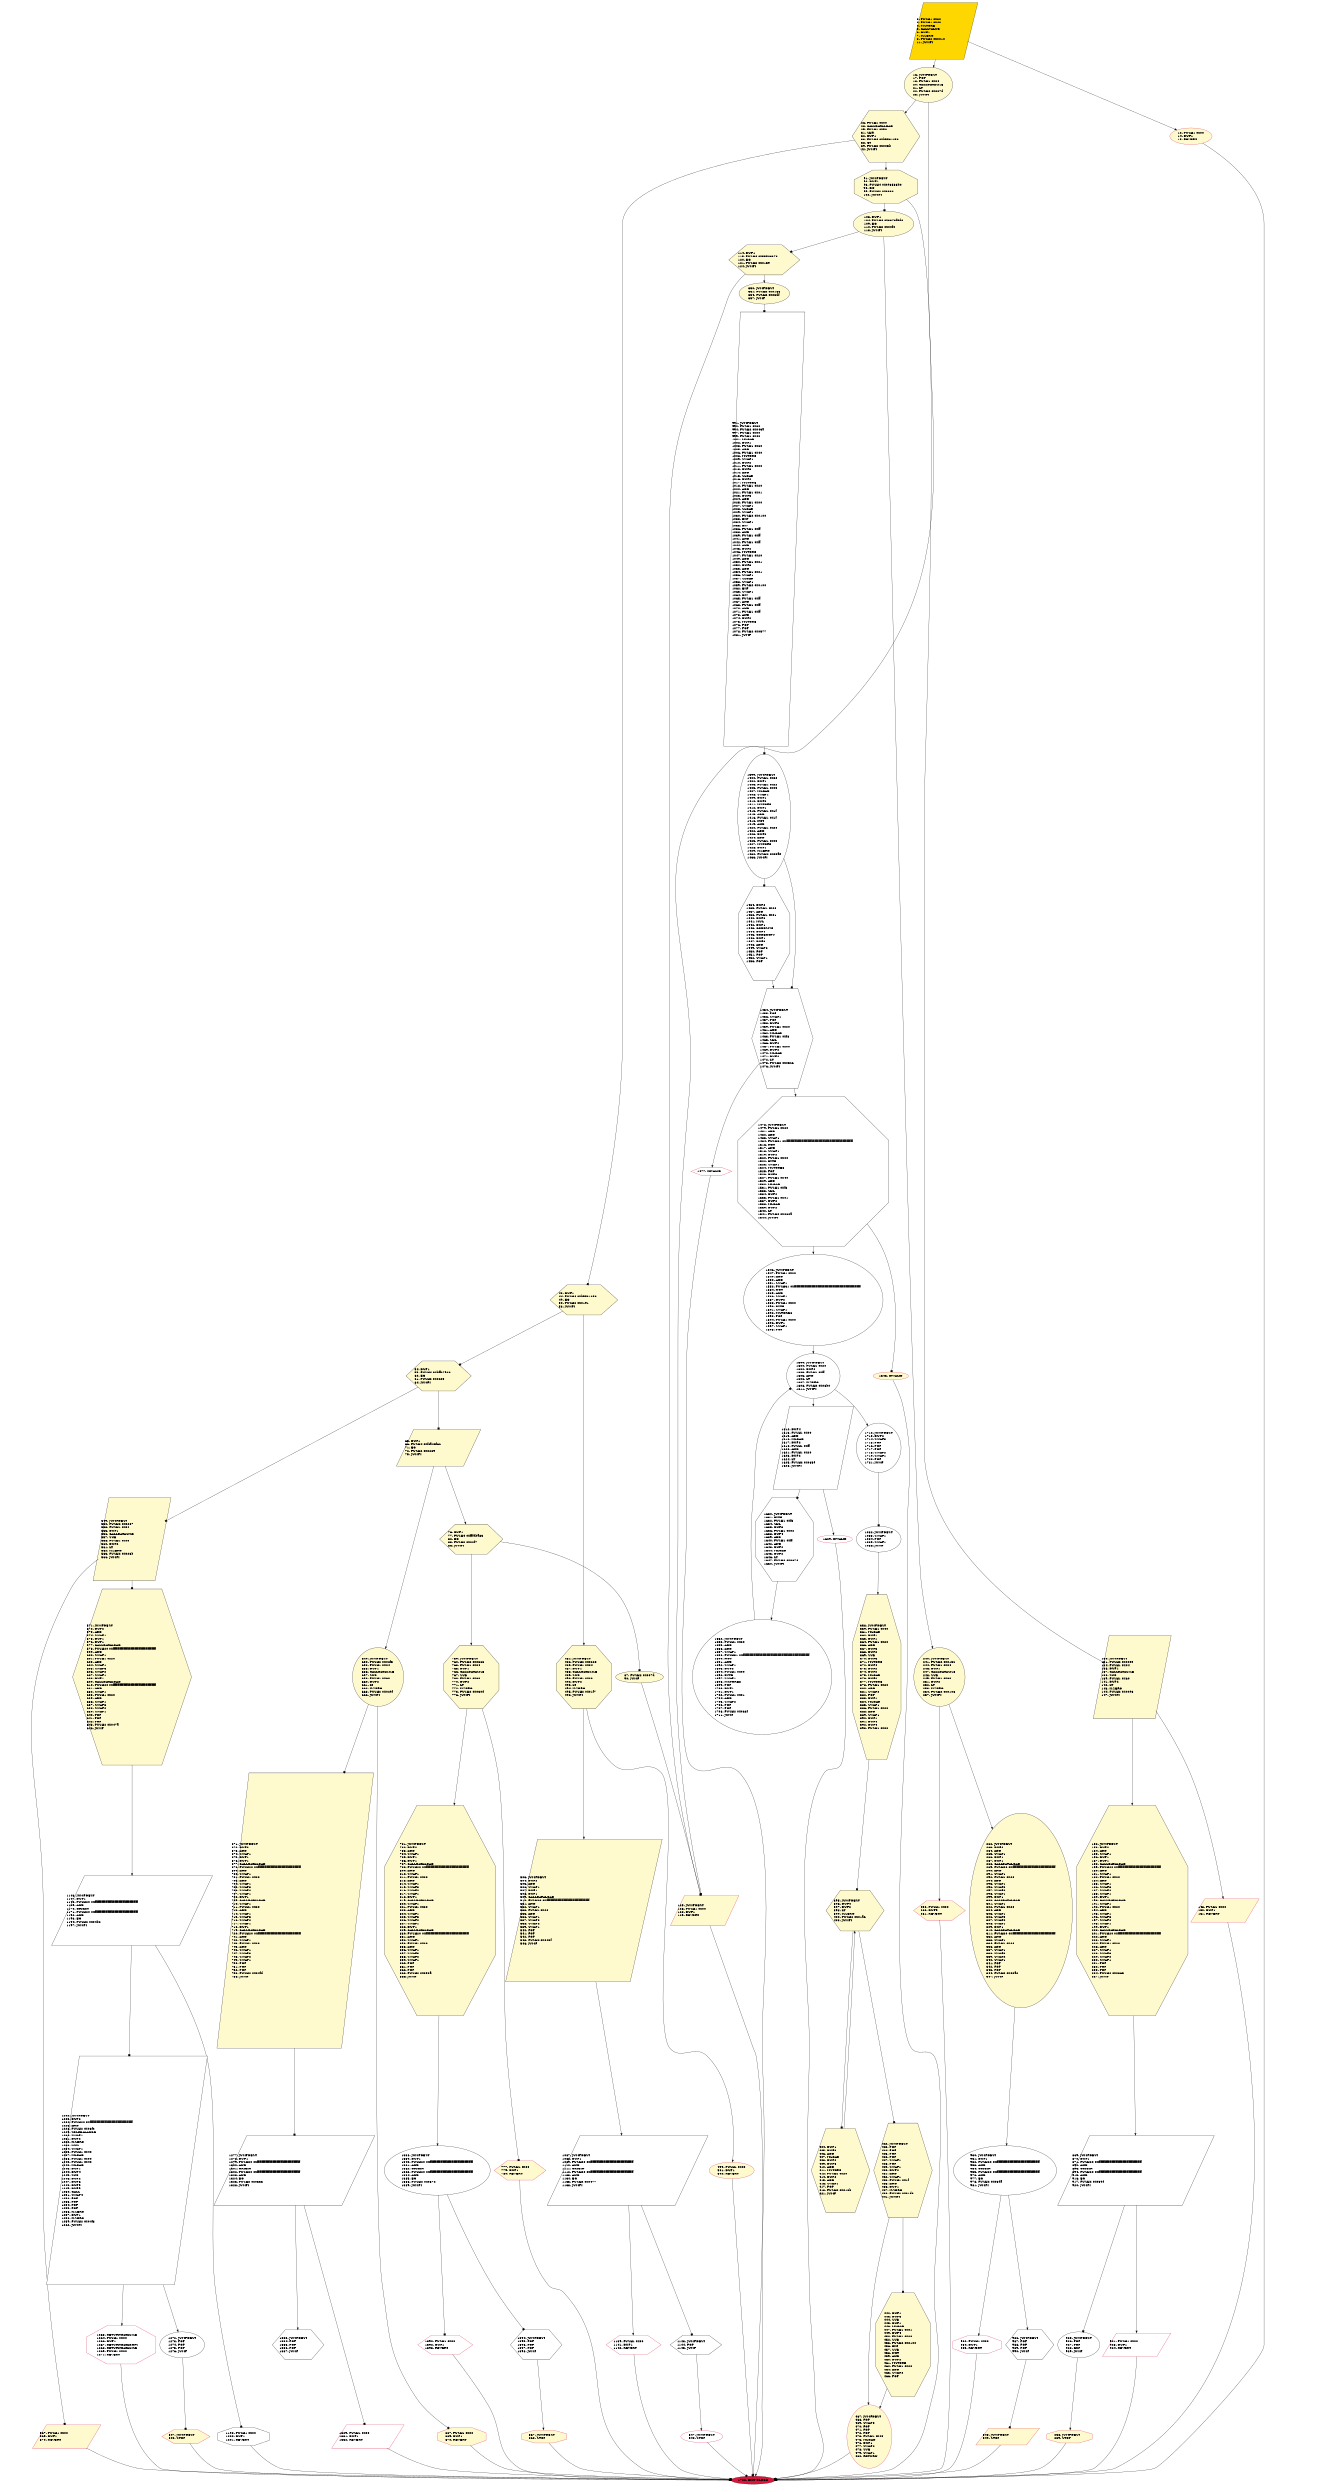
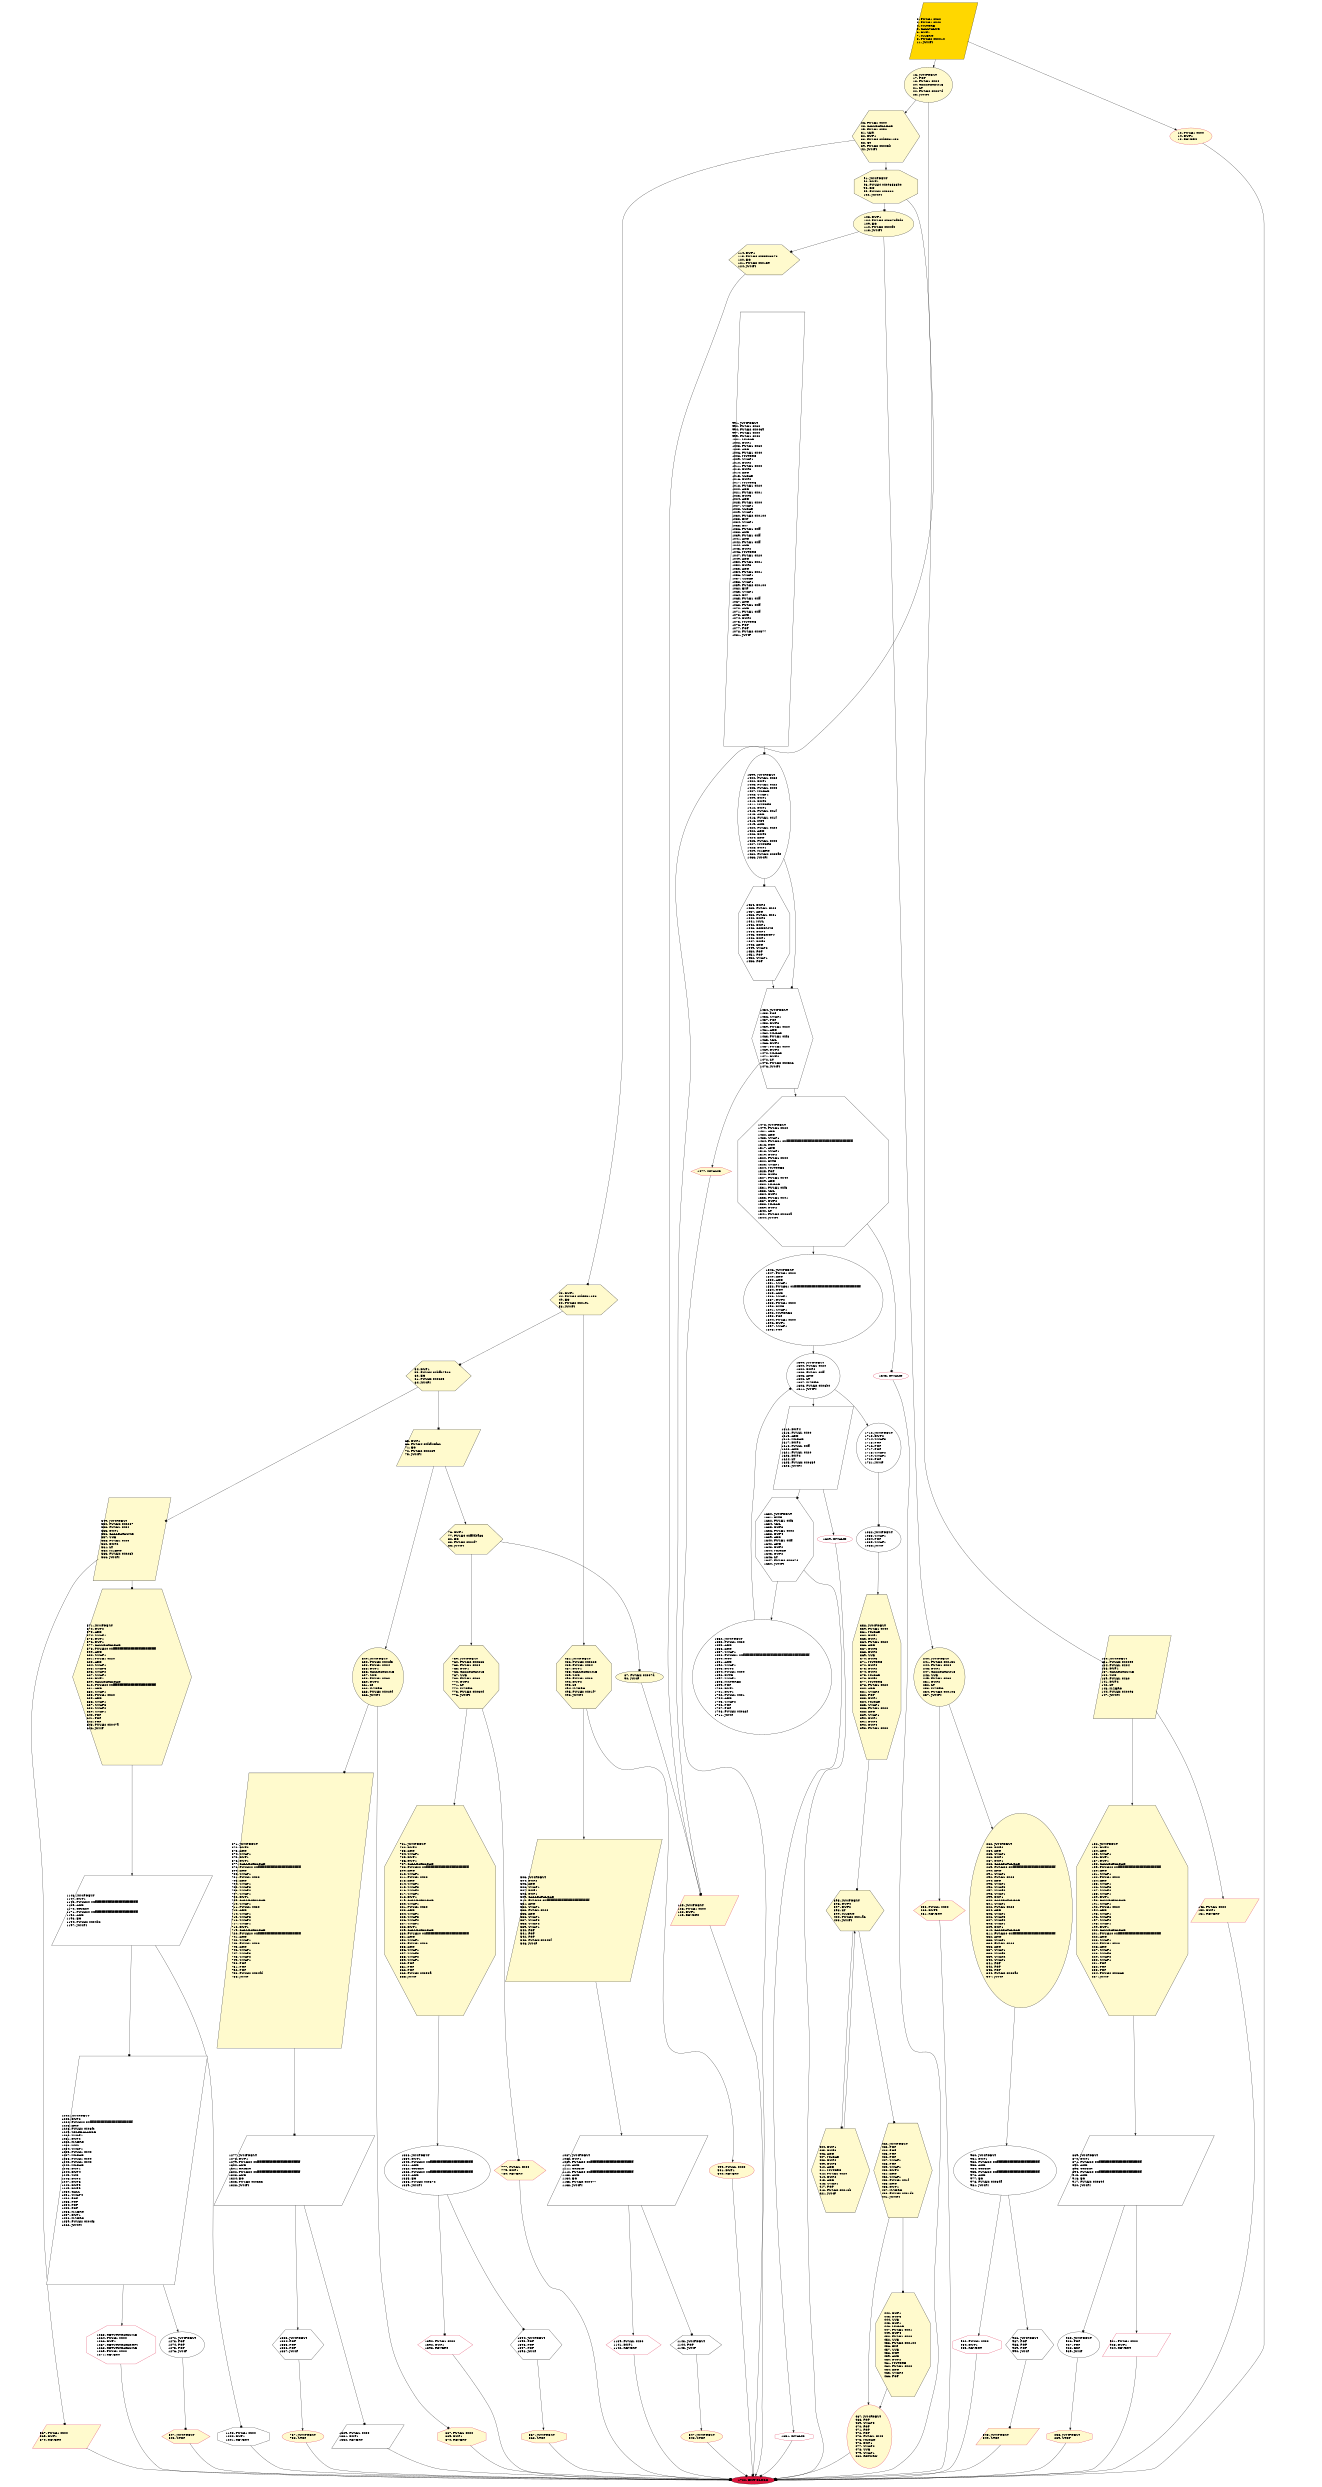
(764, 293) -> none
(711, 1171) -> (711, 1171)
(891, 1376) -> (891, 1376)
none -> (303, 2437)
(368, 2437) -> (368, 2437)
(702, 2437) -> (702, 2437)
none -> (794, 2437)
